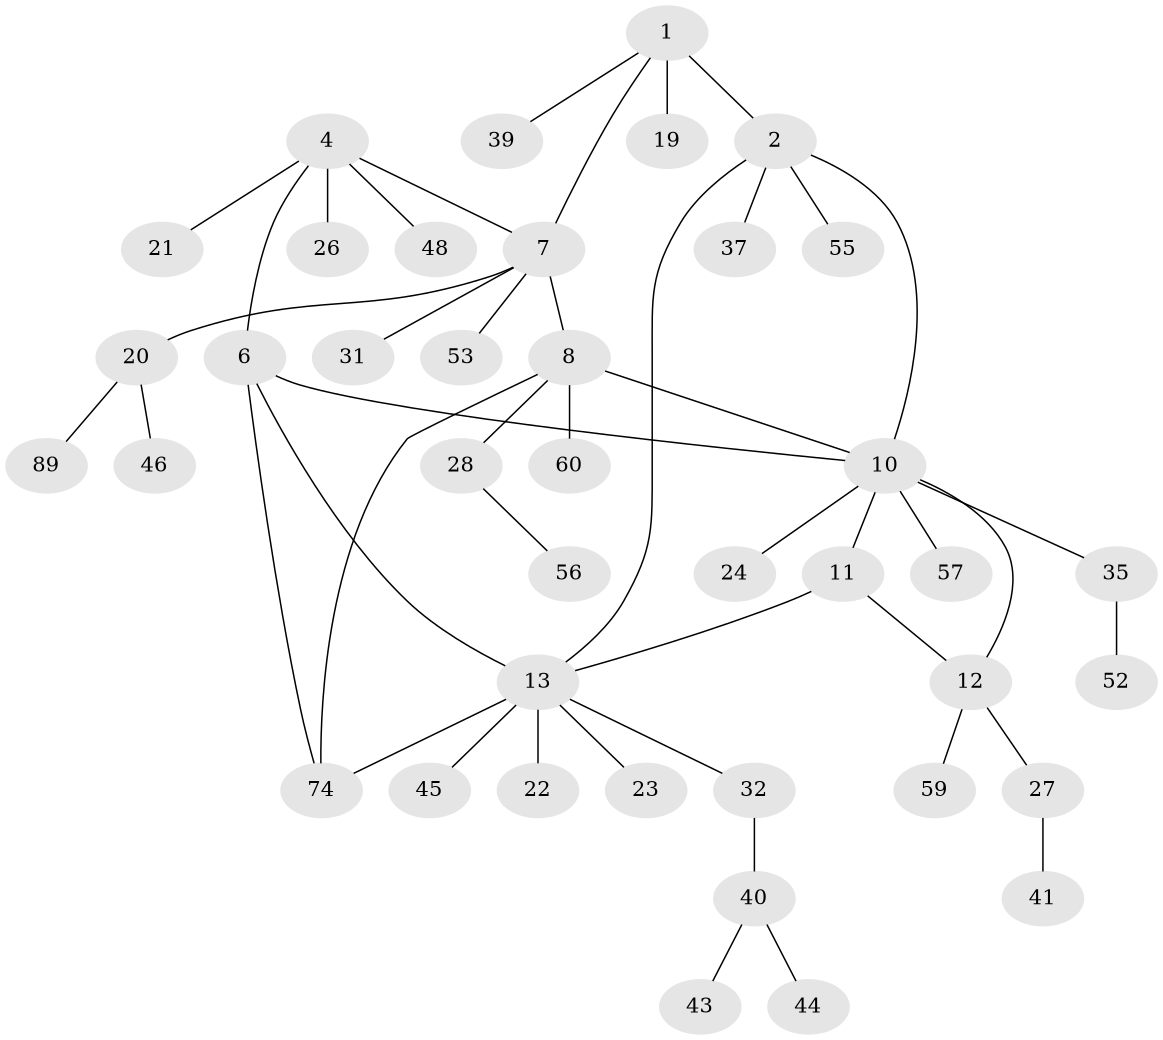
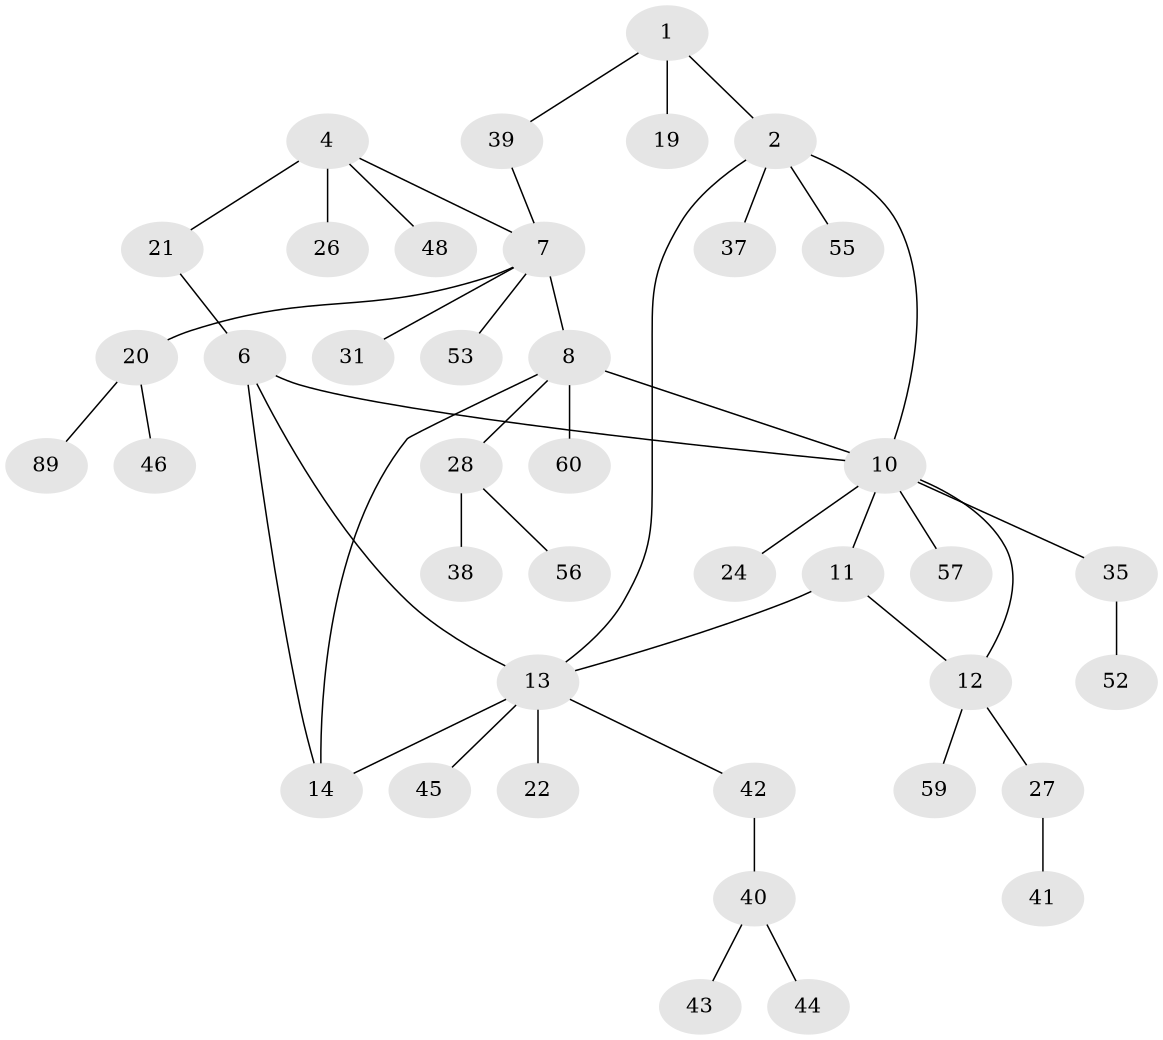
(599, 138) -> (523, 195)
(266, 243) -> (204, 304)
none -> (461, 574)
(322, 790) -> (322, 790)
(646, 790) -> none
(754, 790) -> (754, 790)
